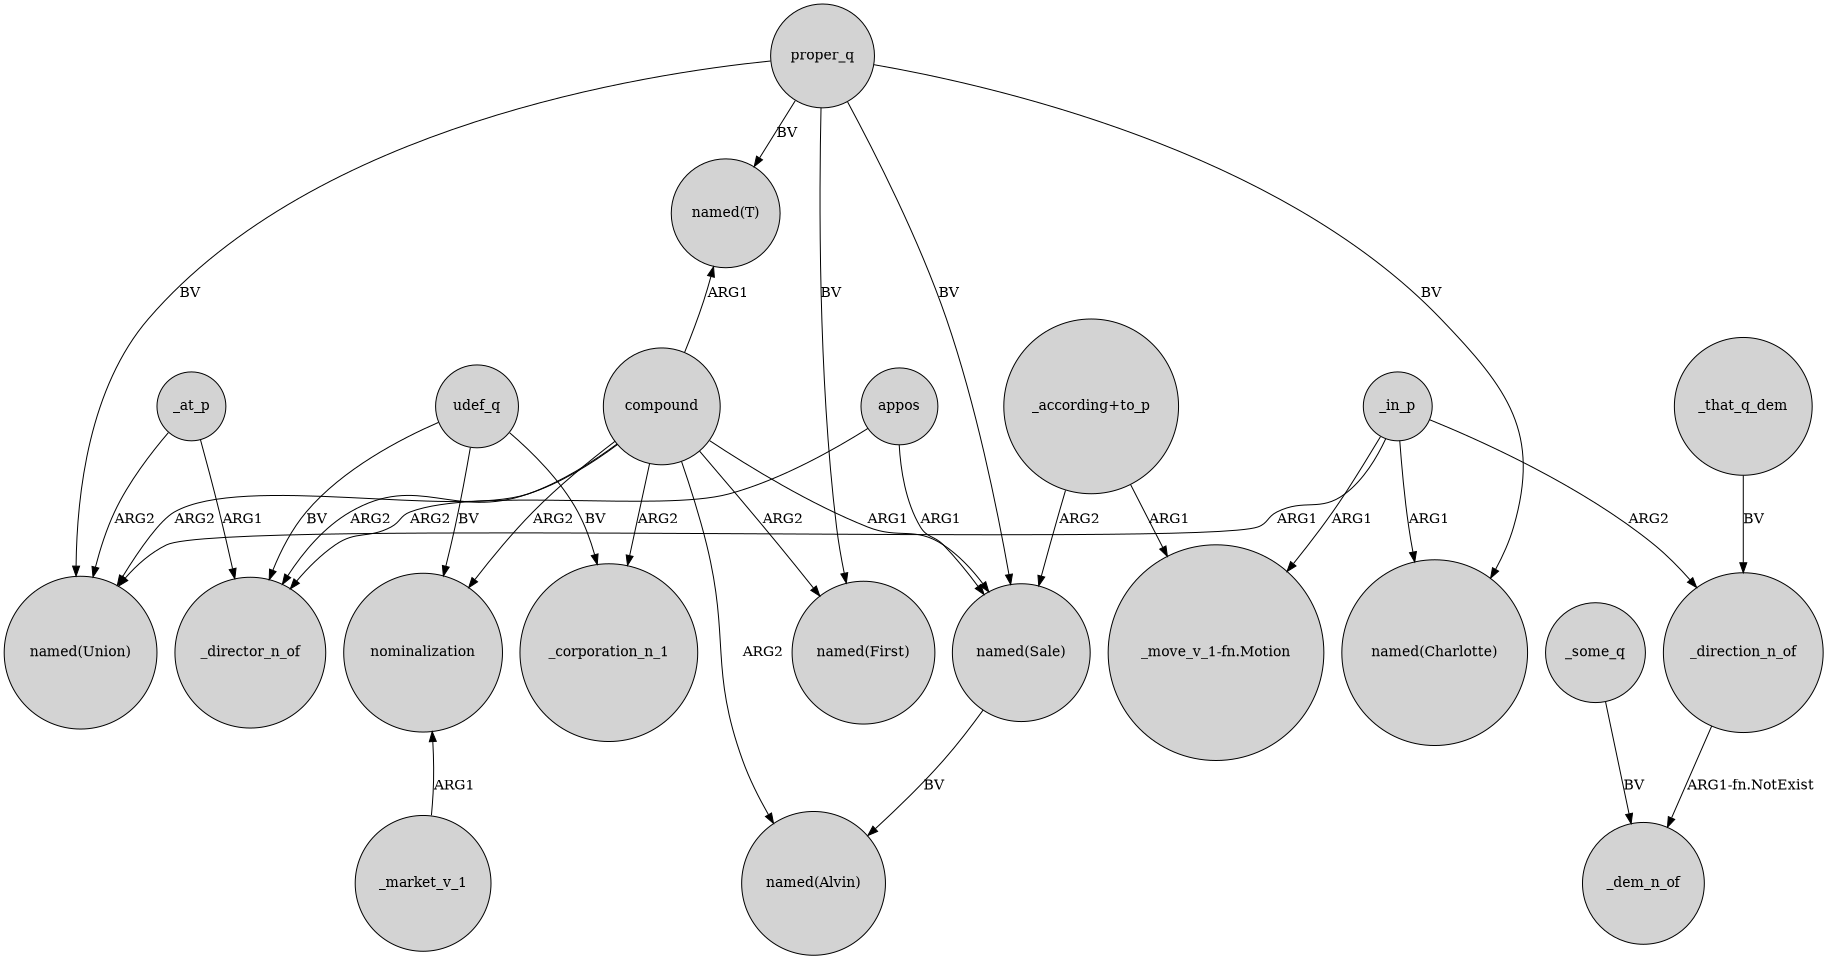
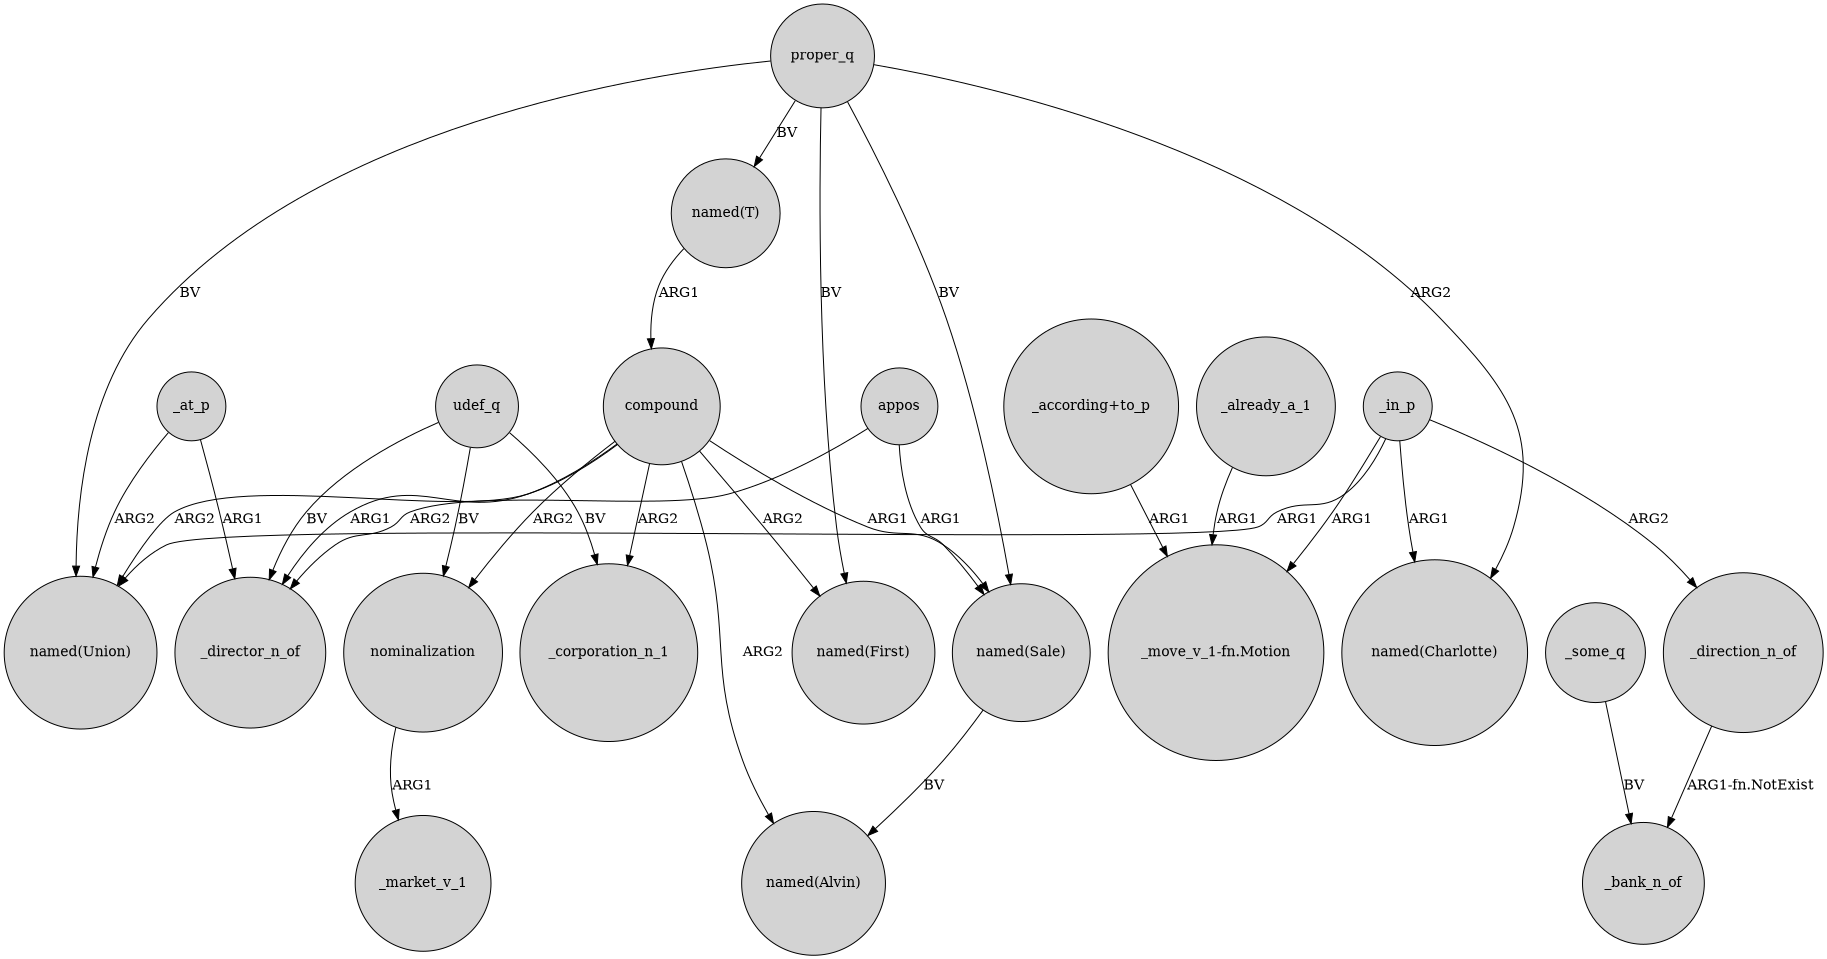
(1431, 293) -> (1431, 293)
(699, 315) -> (657, 290)
none -> (1266, 406)
(1743, 406) -> none
(371, 519) -> (371, 519)
(1055, 527) -> none
(434, 779) -> (390, 769)
(1643, 883) -> (1643, 883)
